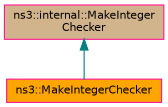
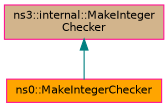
(84, 91) -> (84, 91)
